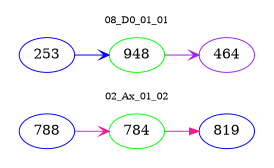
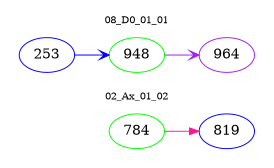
(227, 55) -> (227, 55)
(47, 131) -> none
